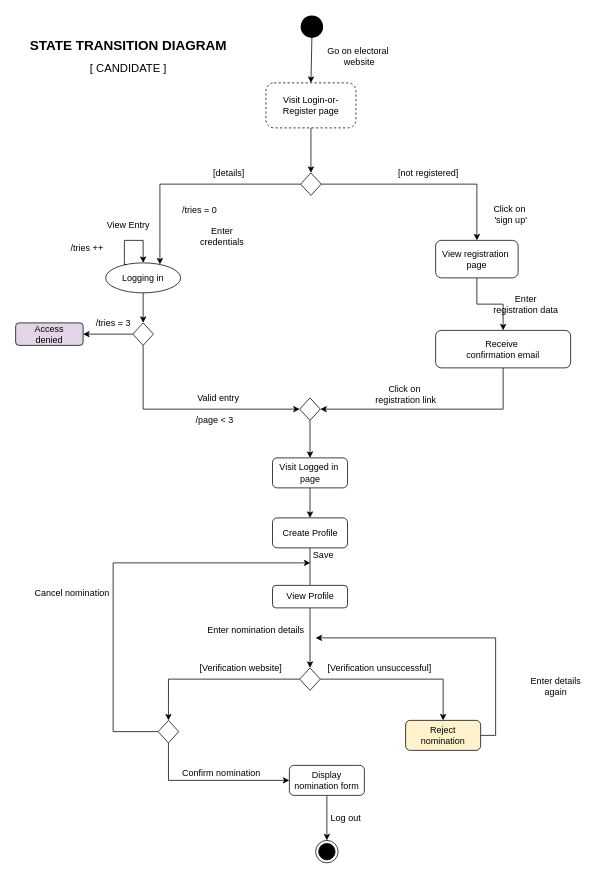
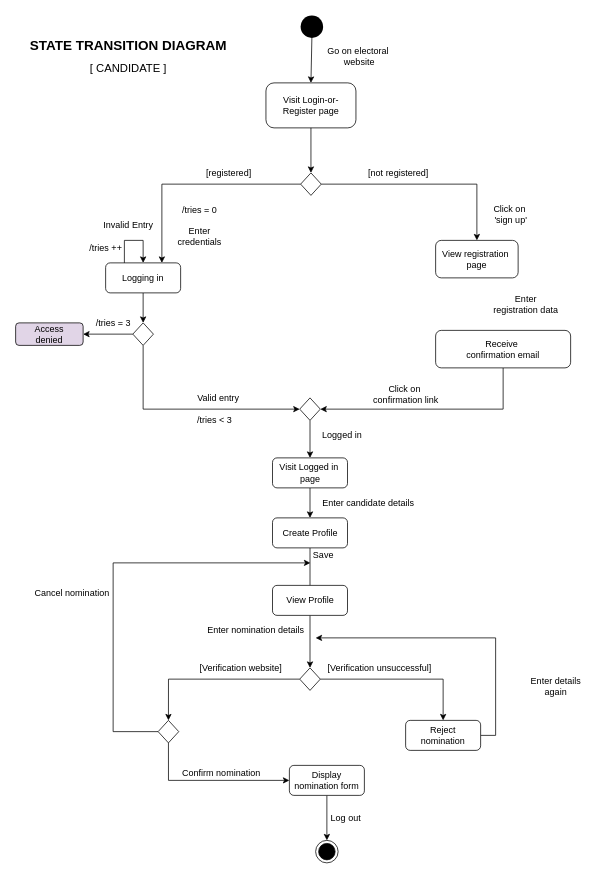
(311, 105) -> (311, 105)
(229, 173) -> (229, 173)
(428, 173) -> (398, 173)
(128, 225) -> (128, 225)
(222, 237) -> (199, 237)
(87, 248) -> (105, 248)
(143, 278) -> (143, 278)
(502, 304) -> none
(406, 394) -> (406, 394)
(215, 420) -> (215, 420)
none -> (342, 435)
none -> (368, 503)
(310, 597) -> (310, 600)
(443, 735) -> (443, 735)
